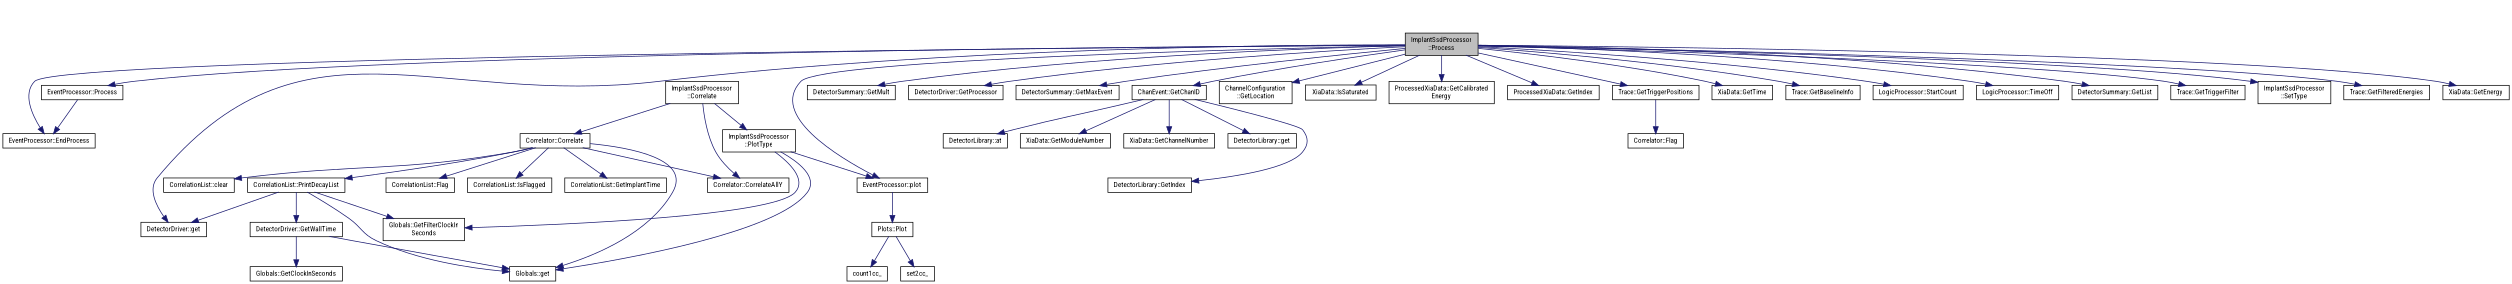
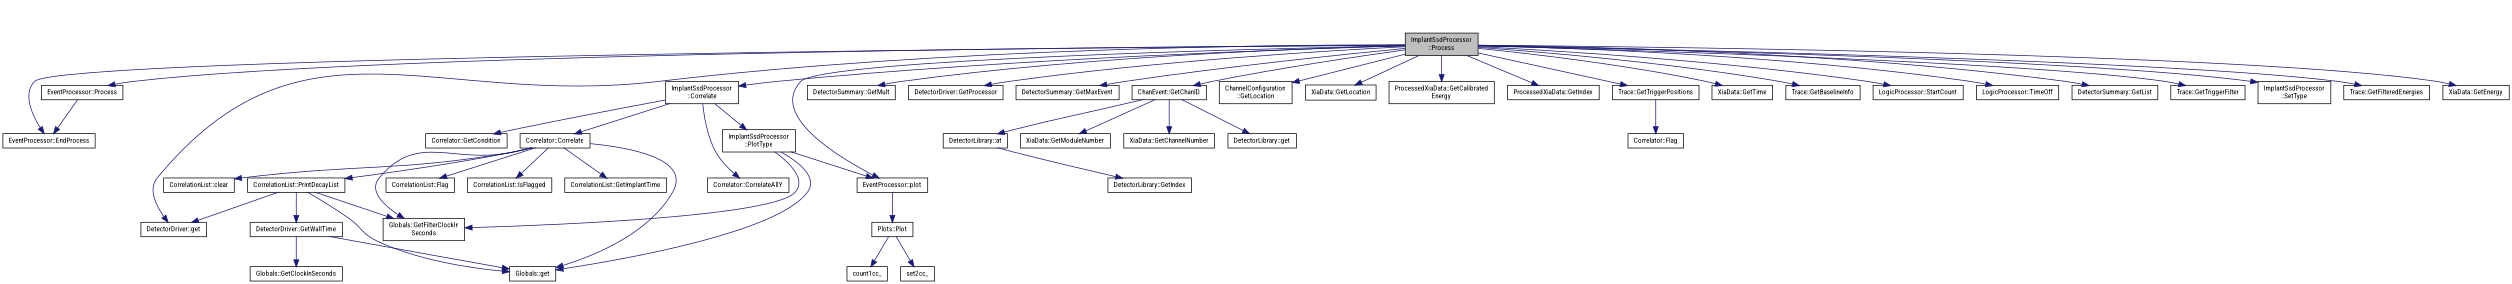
none -> (1026, 62)
(1341, 93) -> (1341, 93)
(1307, 139) -> (1056, 163)
none -> (466, 141)
(648, 162) -> (428, 153)
